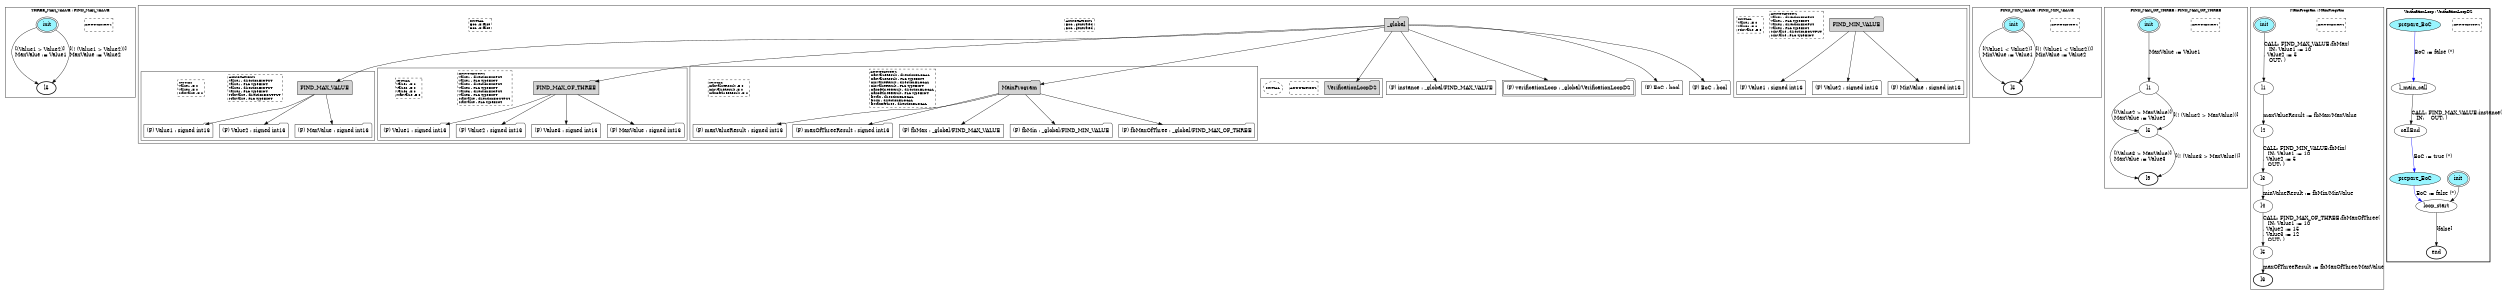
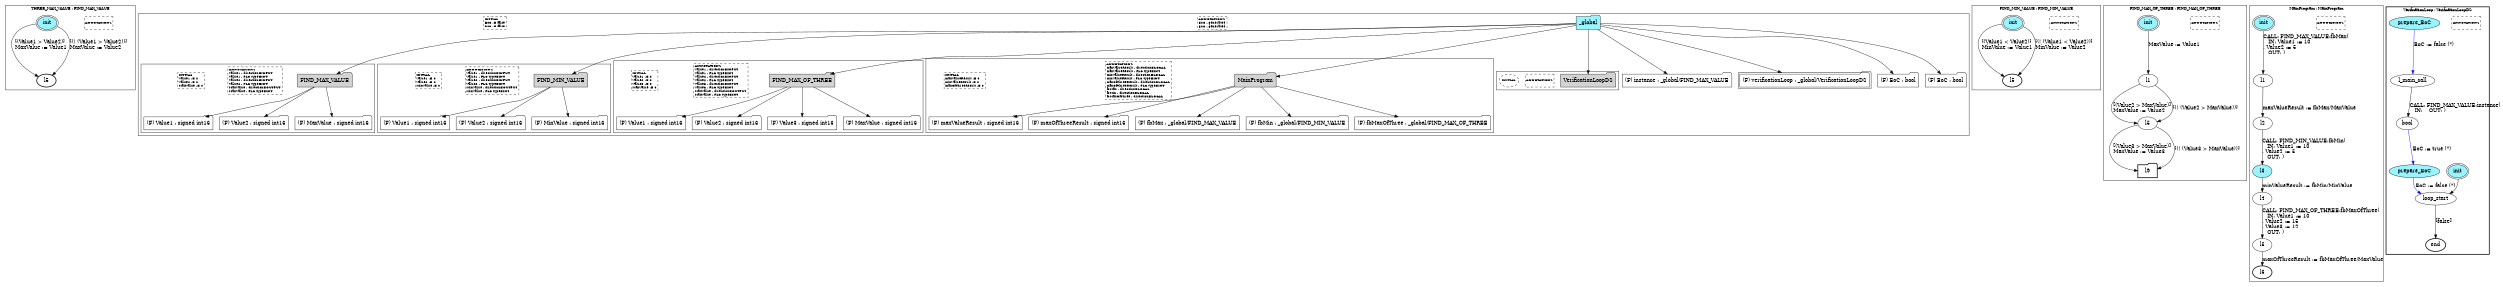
(1396, 25) -> (1588, 23)
none -> (923, 34)
(951, 131) -> (1187, 123)
(2410, 131) -> (2407, 123)
(2148, 179) -> (2148, 171)
(2263, 179) -> (2262, 171)
